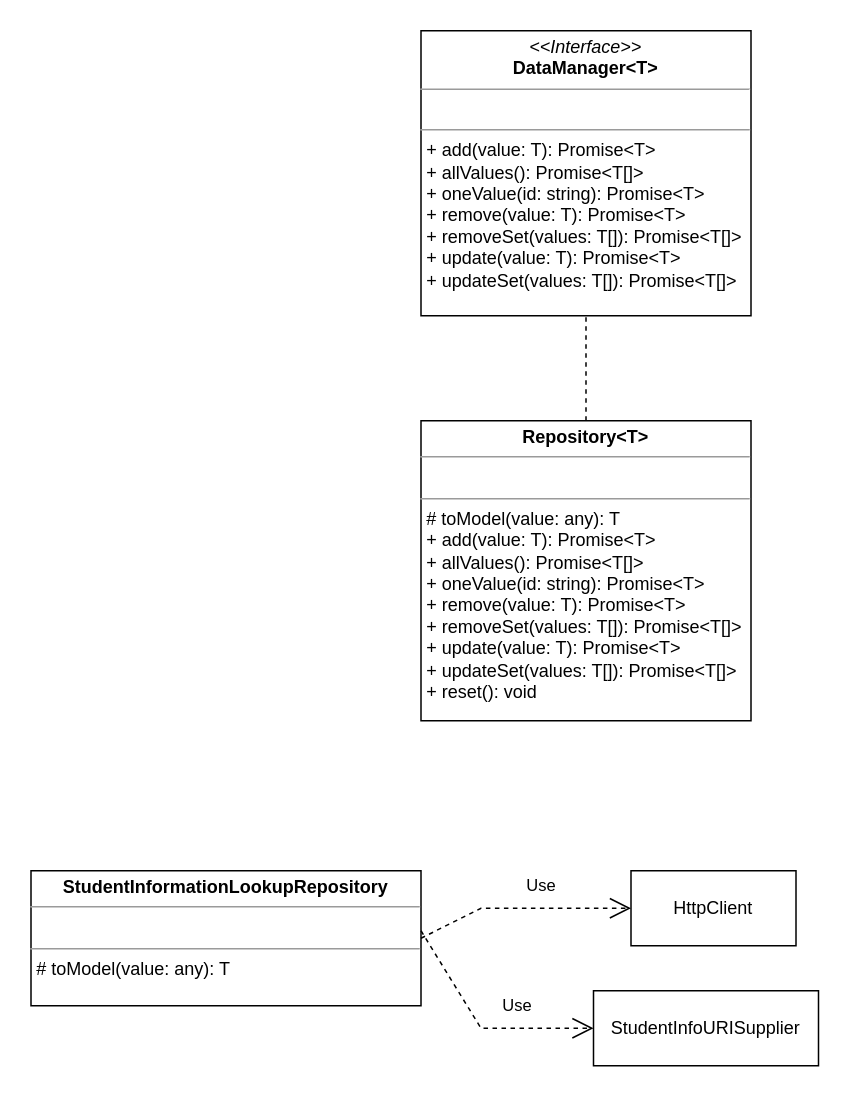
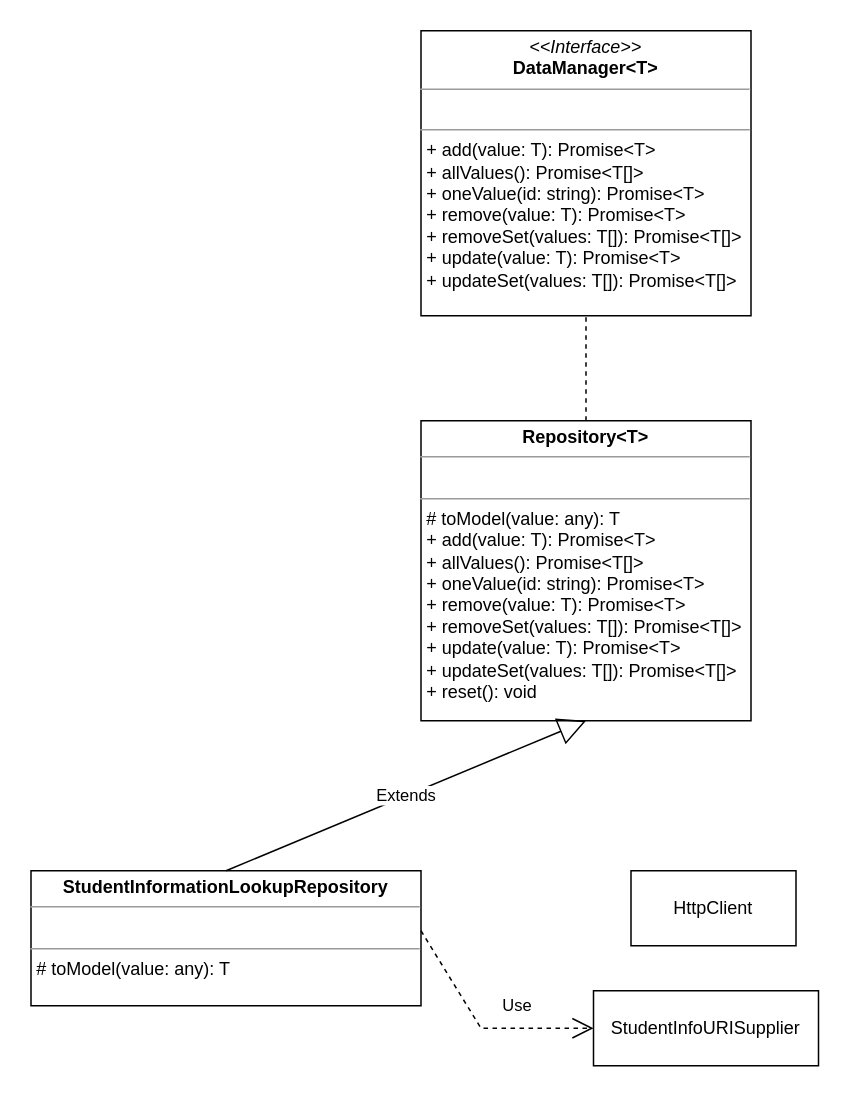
none -> (476, 767)
(520, 908) -> none
